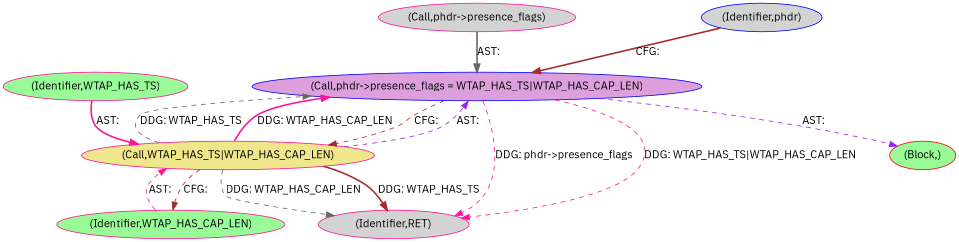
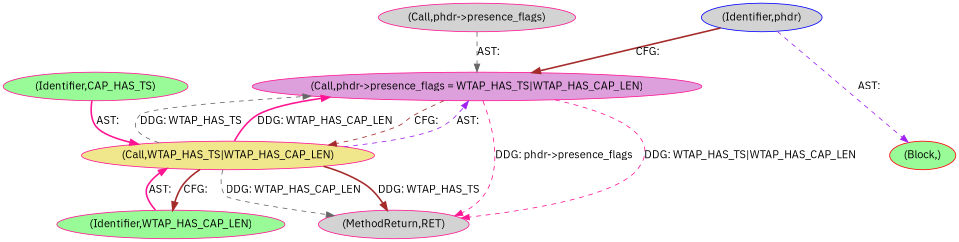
(477, 48) -> (477, 48)
(96, 86) -> (96, 86)
(477, 86) -> (477, 86)
(745, 117) -> (840, 84)
(184, 183) -> (184, 183)
(146, 190) -> (146, 190)
(394, 224) -> (394, 224)
